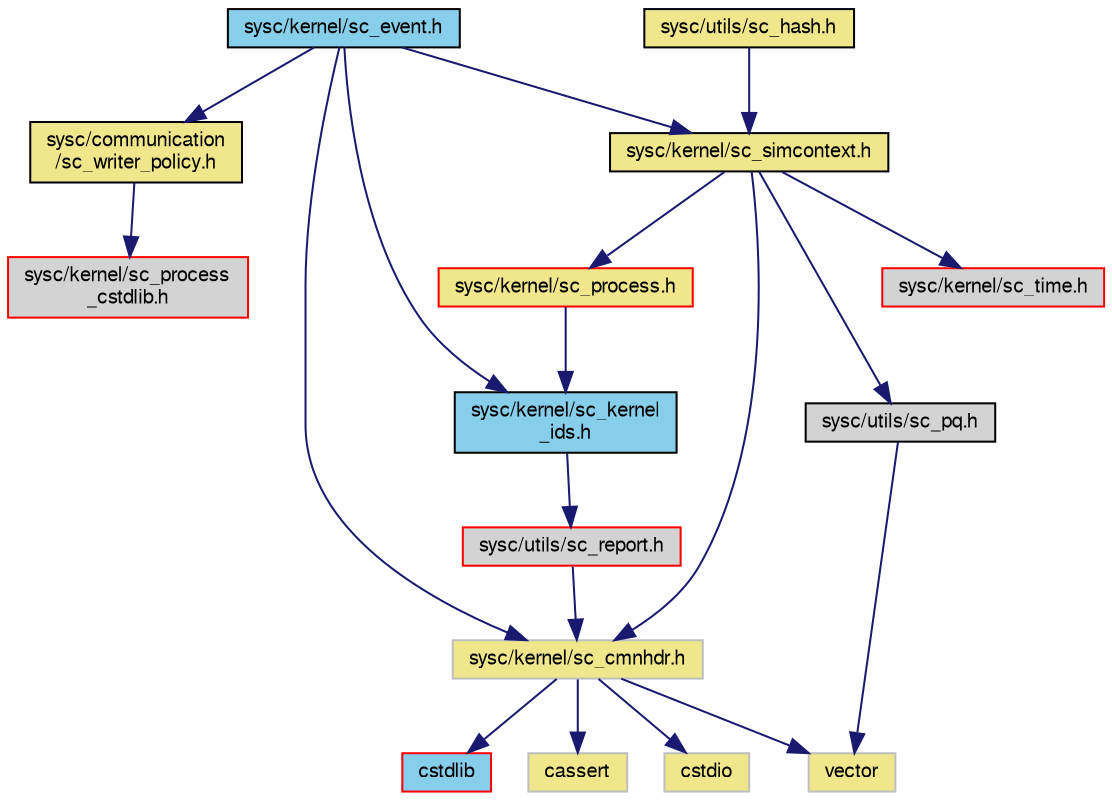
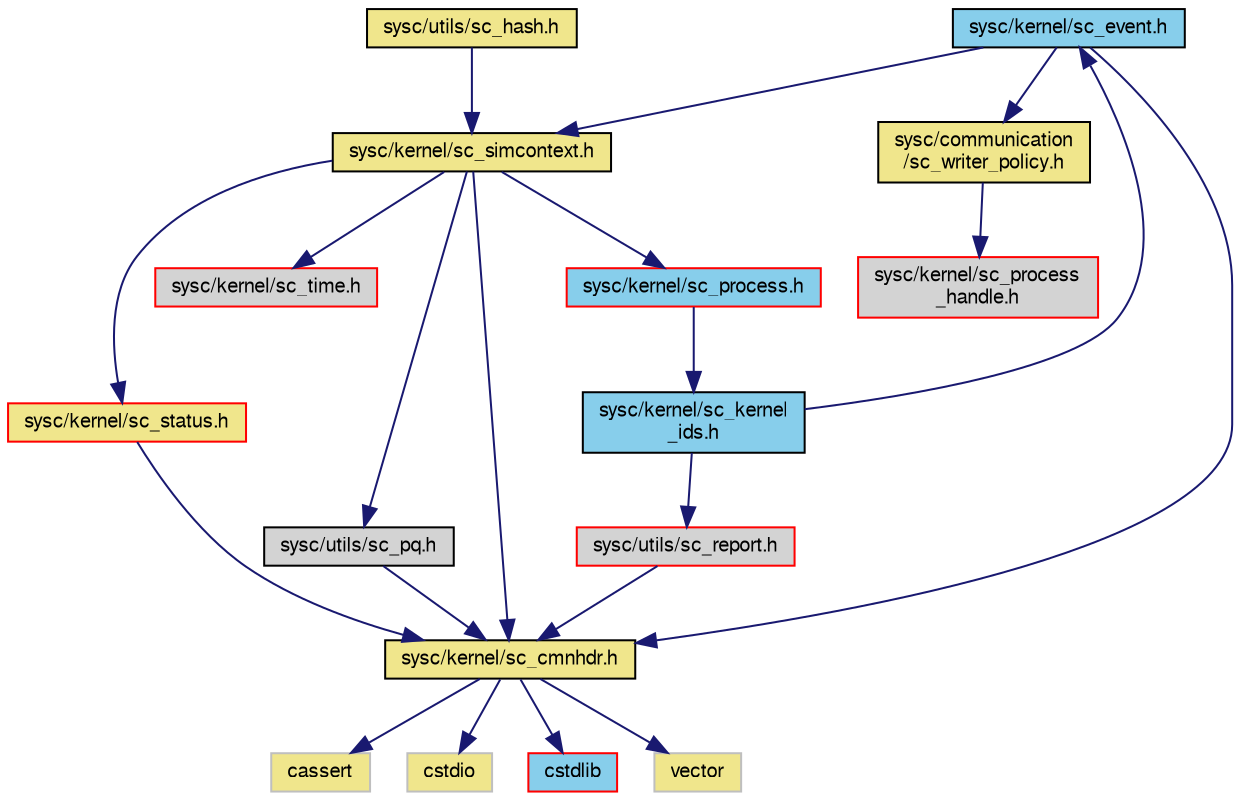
(379, 233) -> (1094, 338)
(128, 287) -> (978, 287)
(566, 287) -> (694, 287)
none -> (127, 422)
(878, 587) -> (426, 597)
(578, 659) -> (510, 659)
